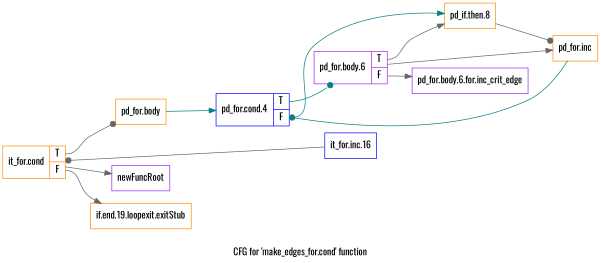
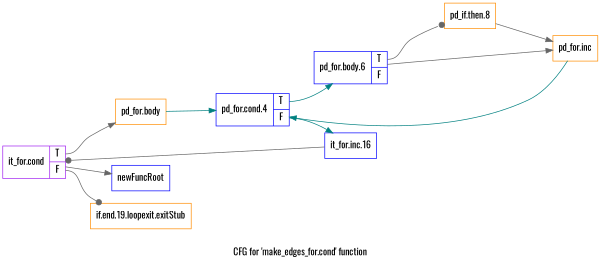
(522, 32) -> (522, 32)
(333, 33) -> (309, 121)
(410, 40) -> (410, 40)
(351, 68) -> (351, 68)
(470, 81) -> none
(310, 97) -> (309, 97)
(441, 123) -> (441, 123)
(87, 139) -> (87, 139)
(34, 162) -> (34, 162)
(141, 178) -> (141, 178)
(81, 185) -> (81, 185)
